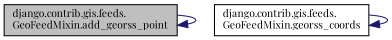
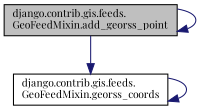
none -> (91, 50)
